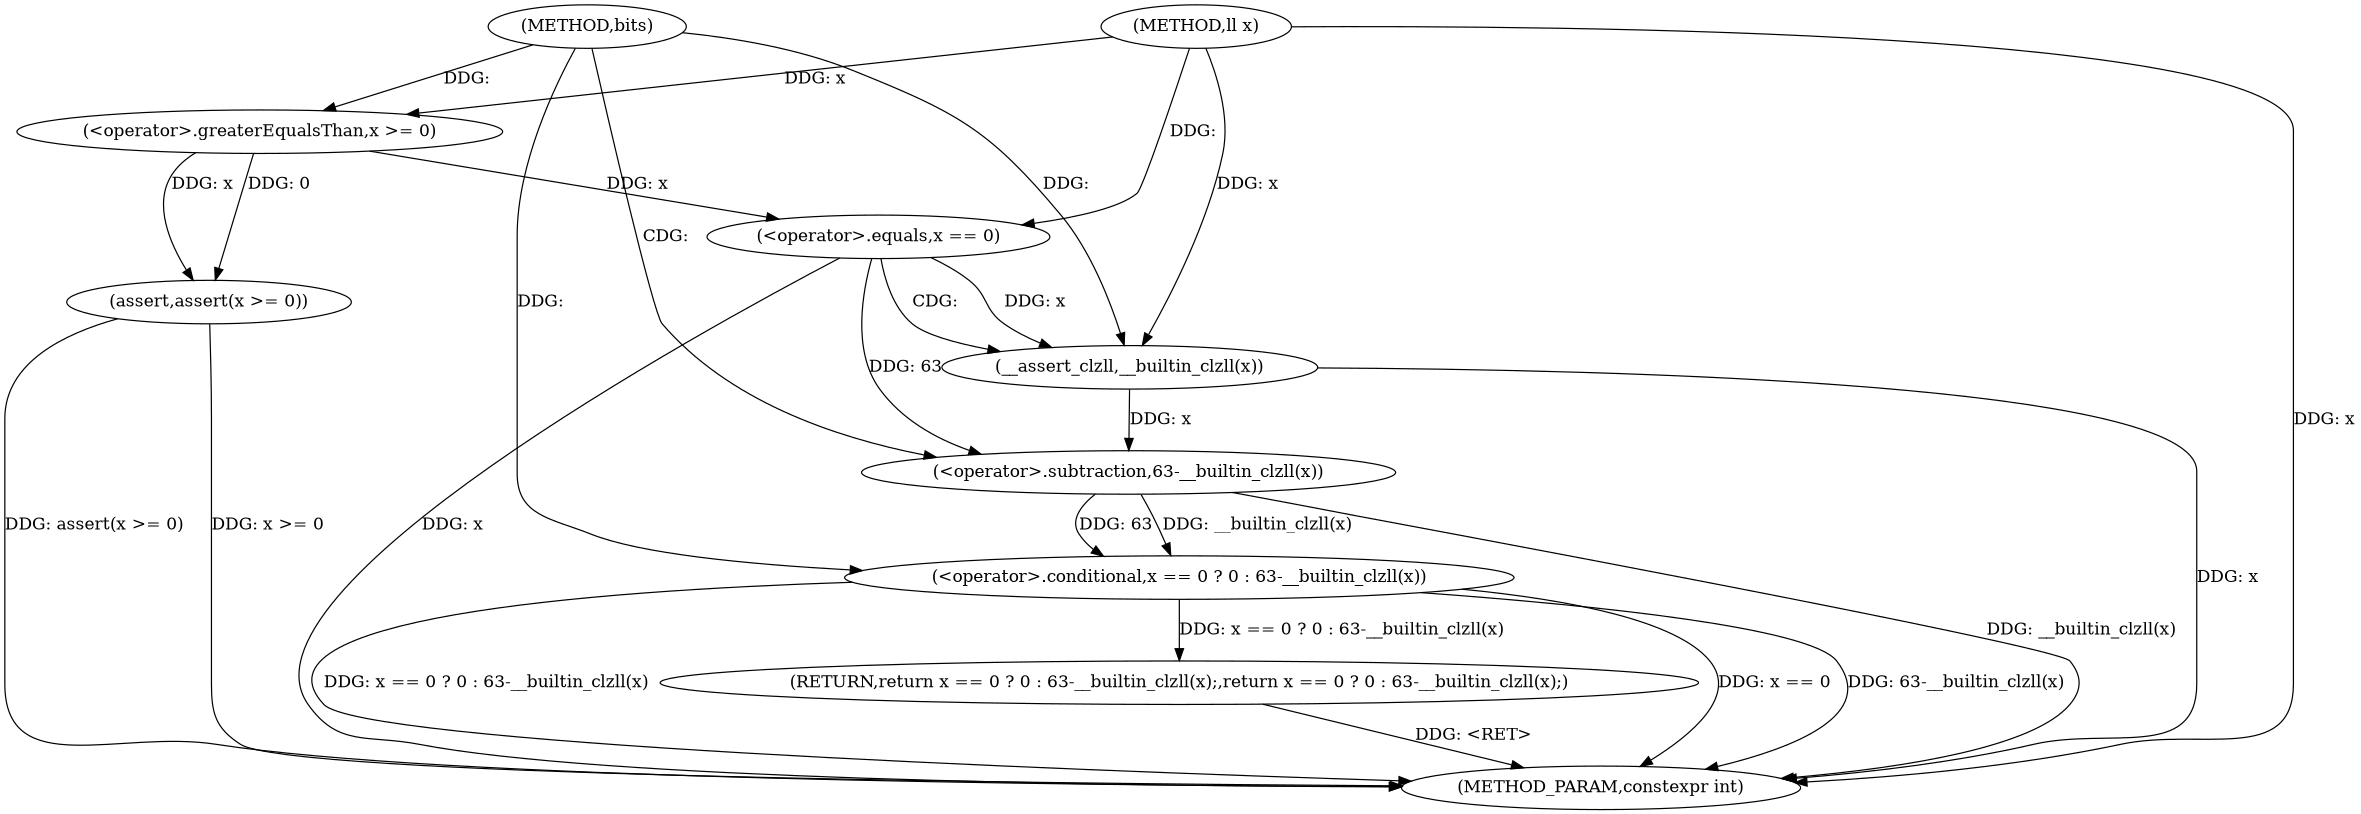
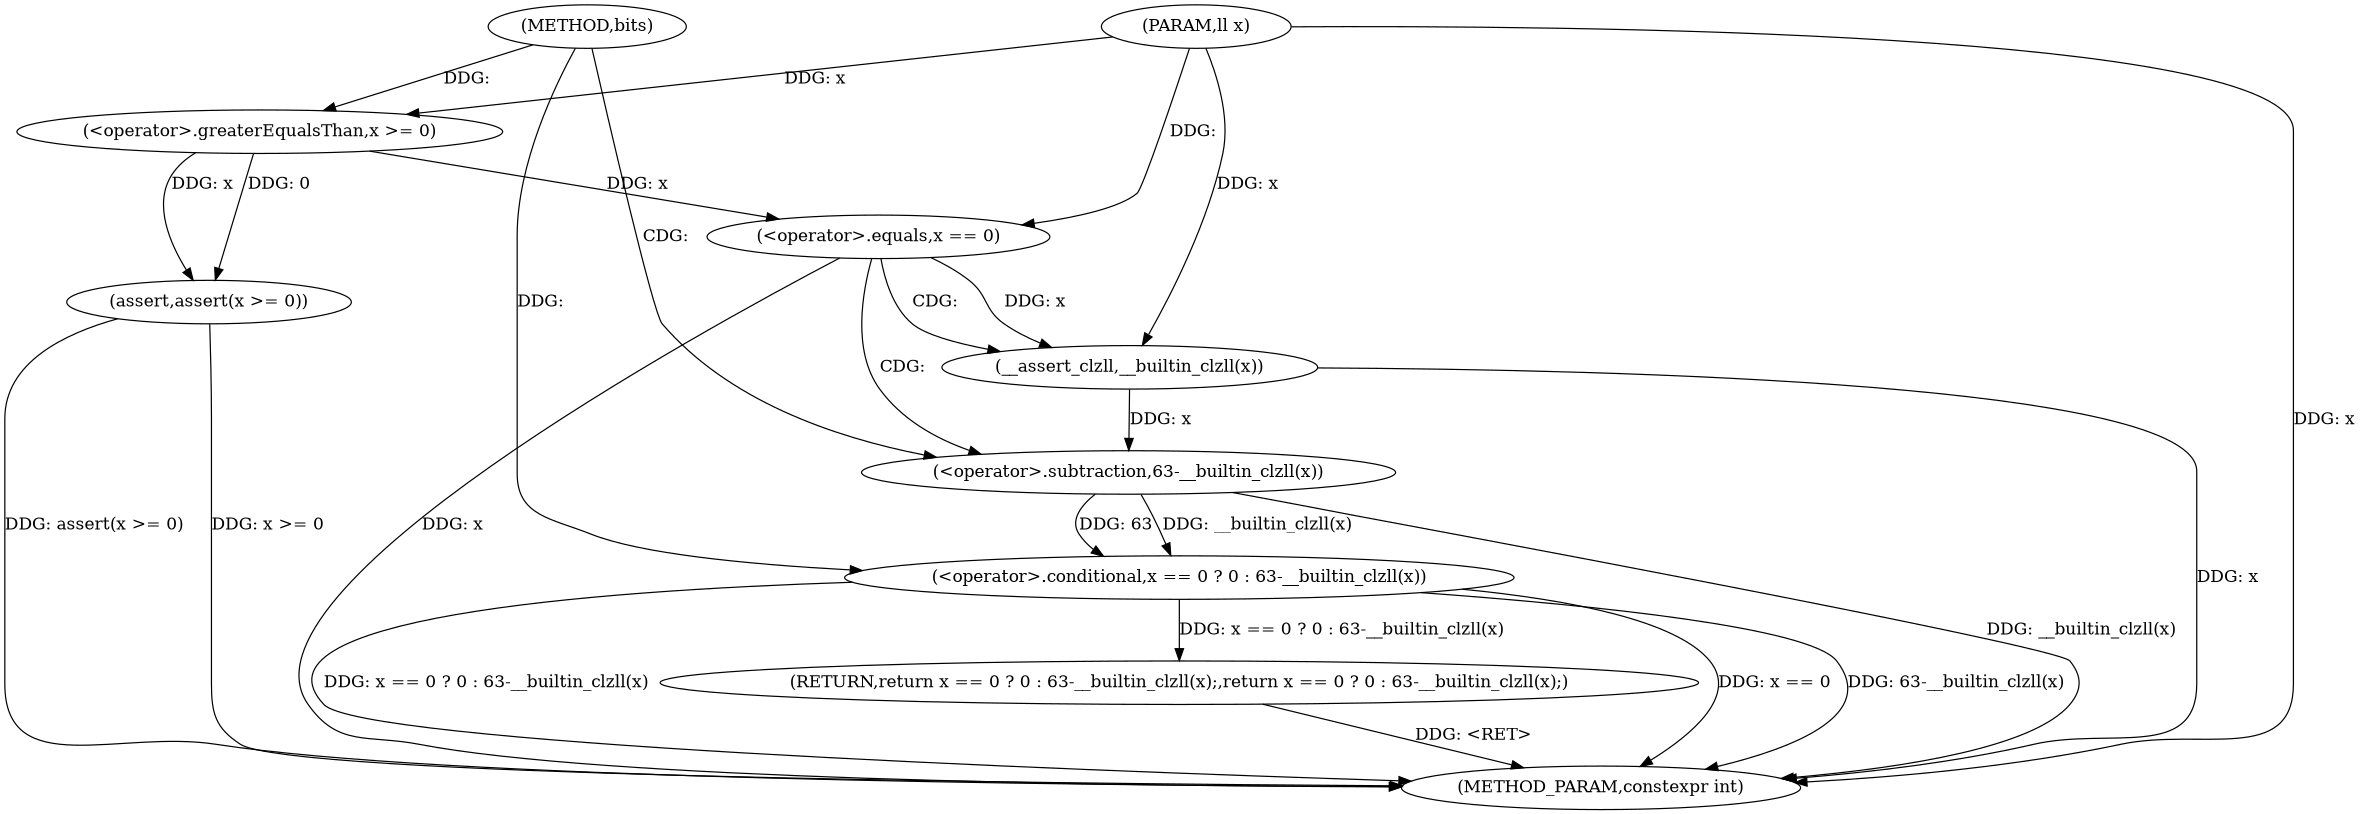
(1196, 27) -> (1196, 27)
(951, 115) -> none
(906, 367) -> (906, 367)
